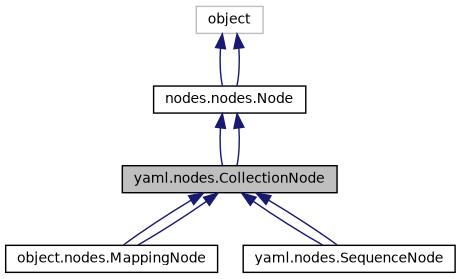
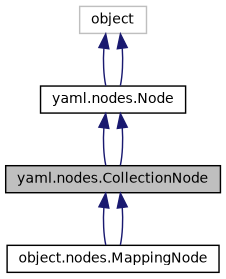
(230, 100) -> (113, 100)
(349, 259) -> none
